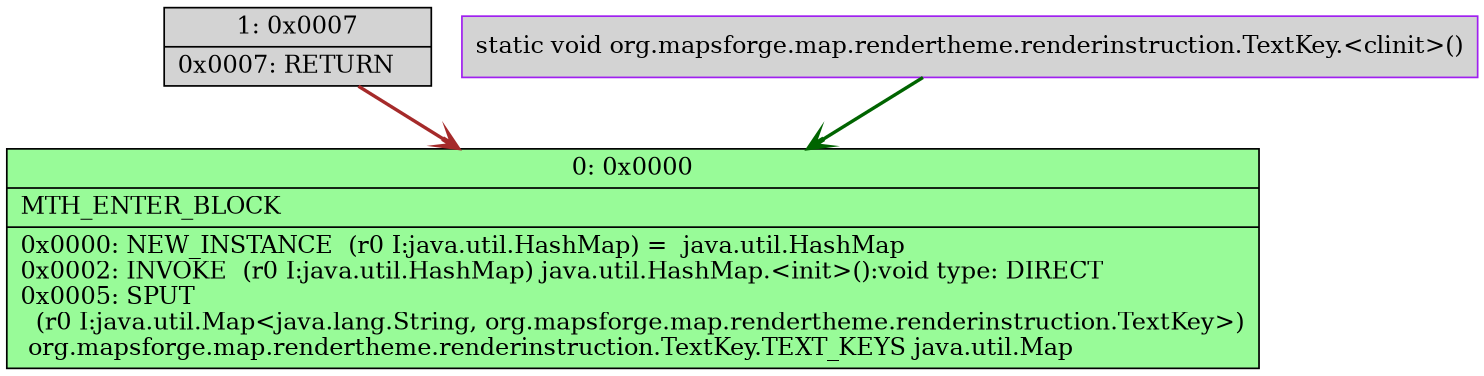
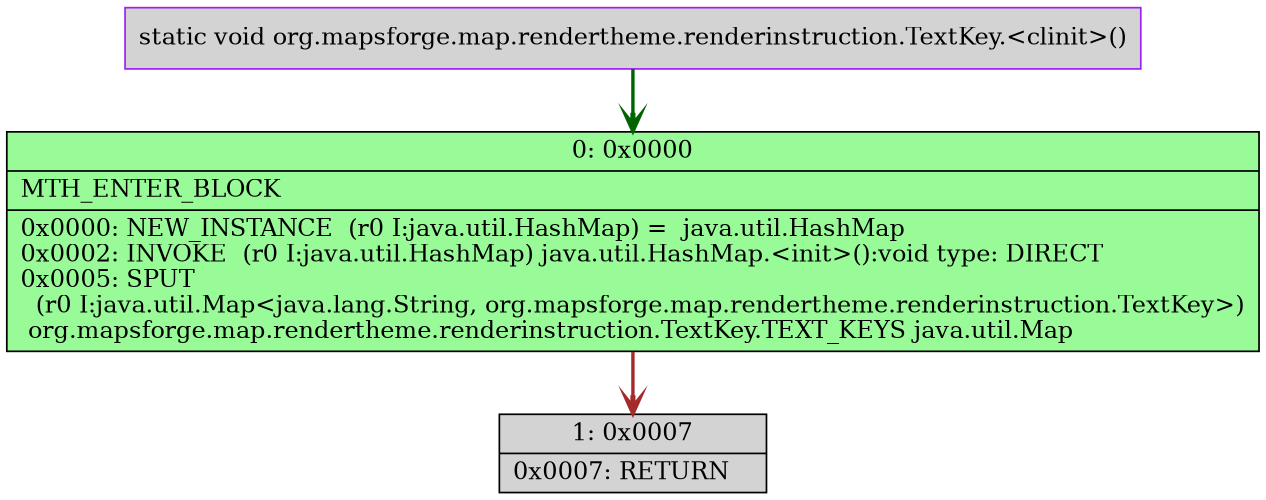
(401, 113) -> (633, 374)
